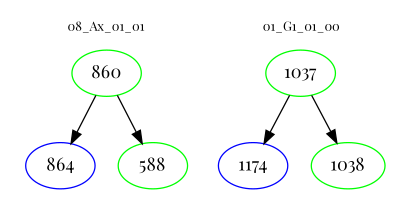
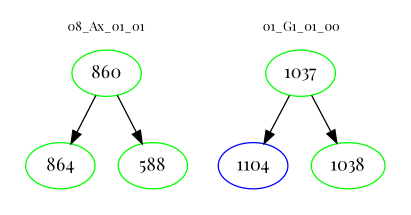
(60, 166) -> (60, 166)
(253, 166) -> (253, 166)
